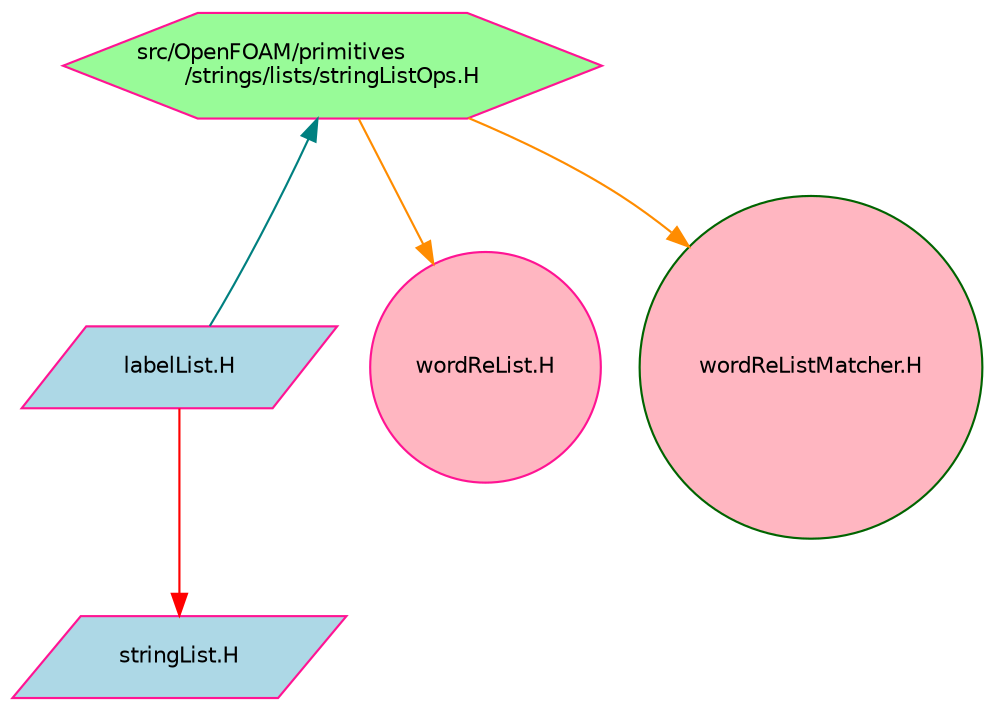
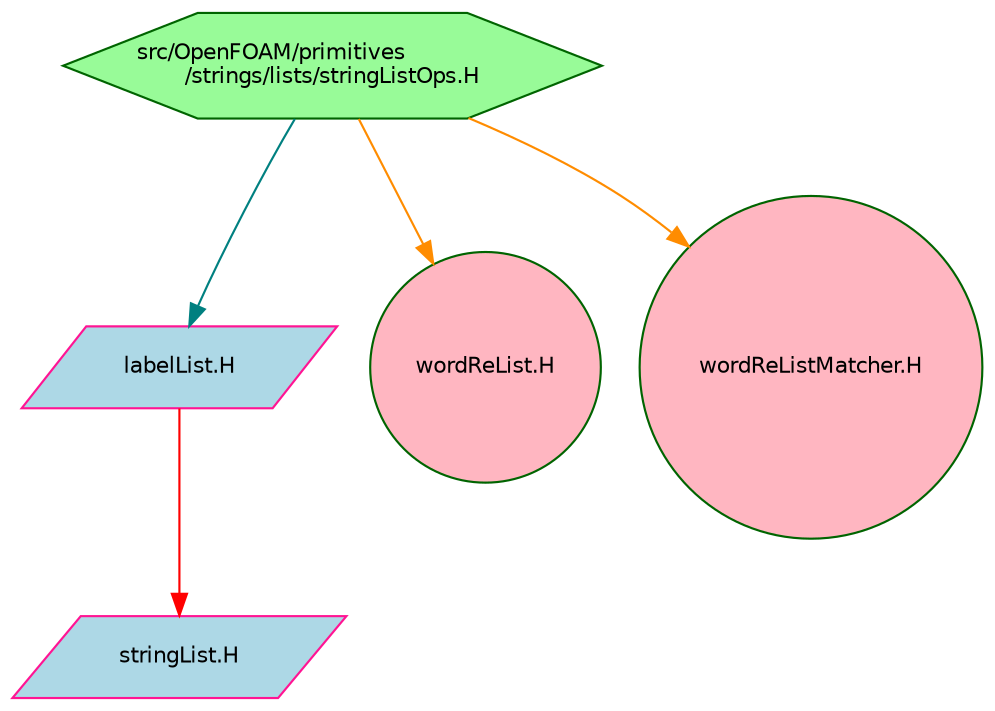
(332, 66) -> (332, 66)
(262, 234) -> (244, 211)
(486, 367) -> (486, 367)
